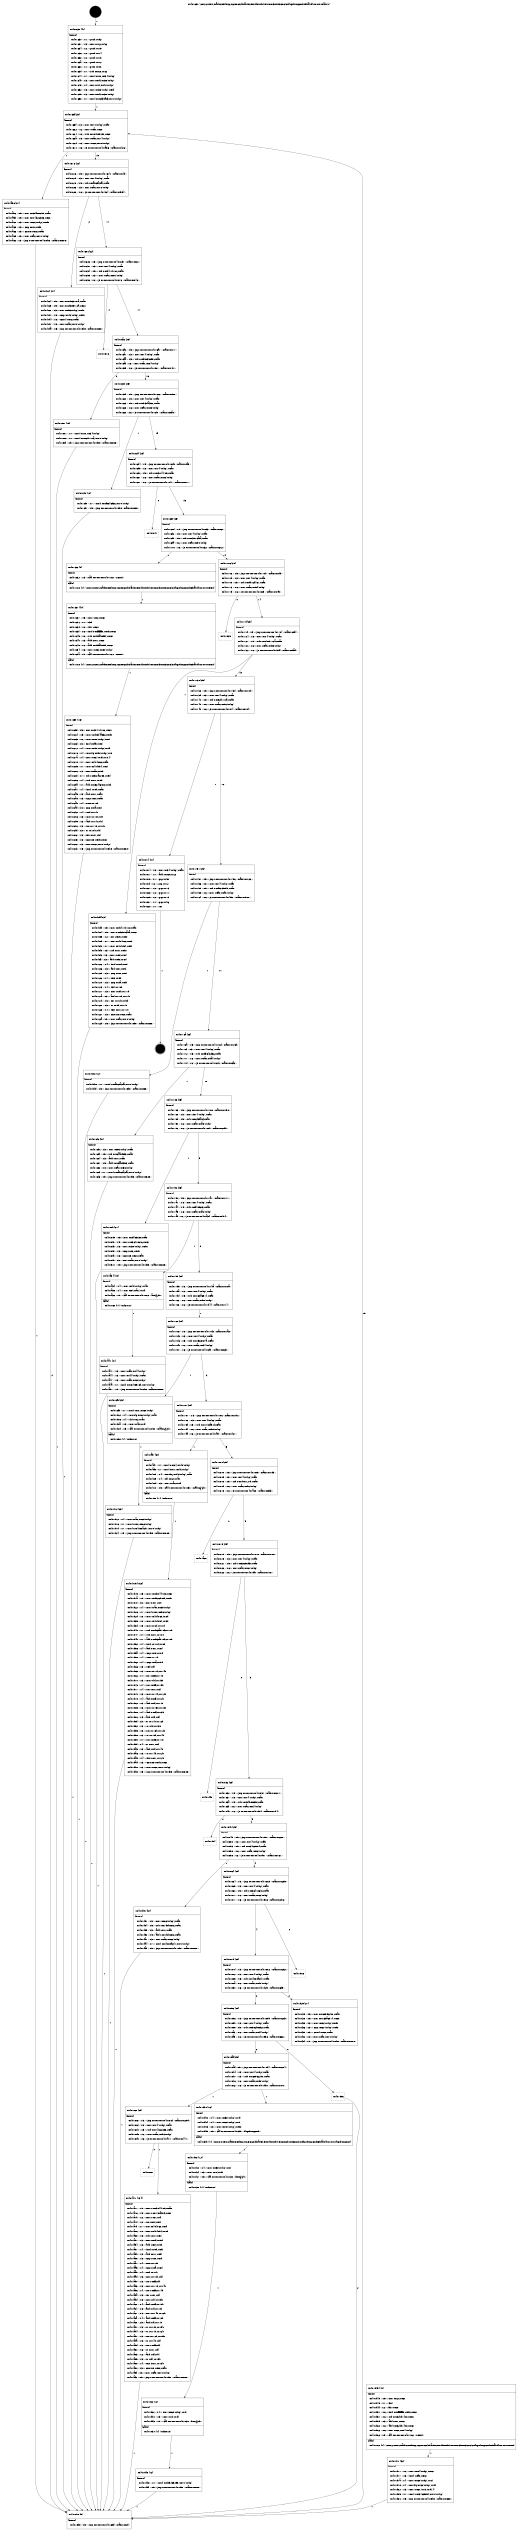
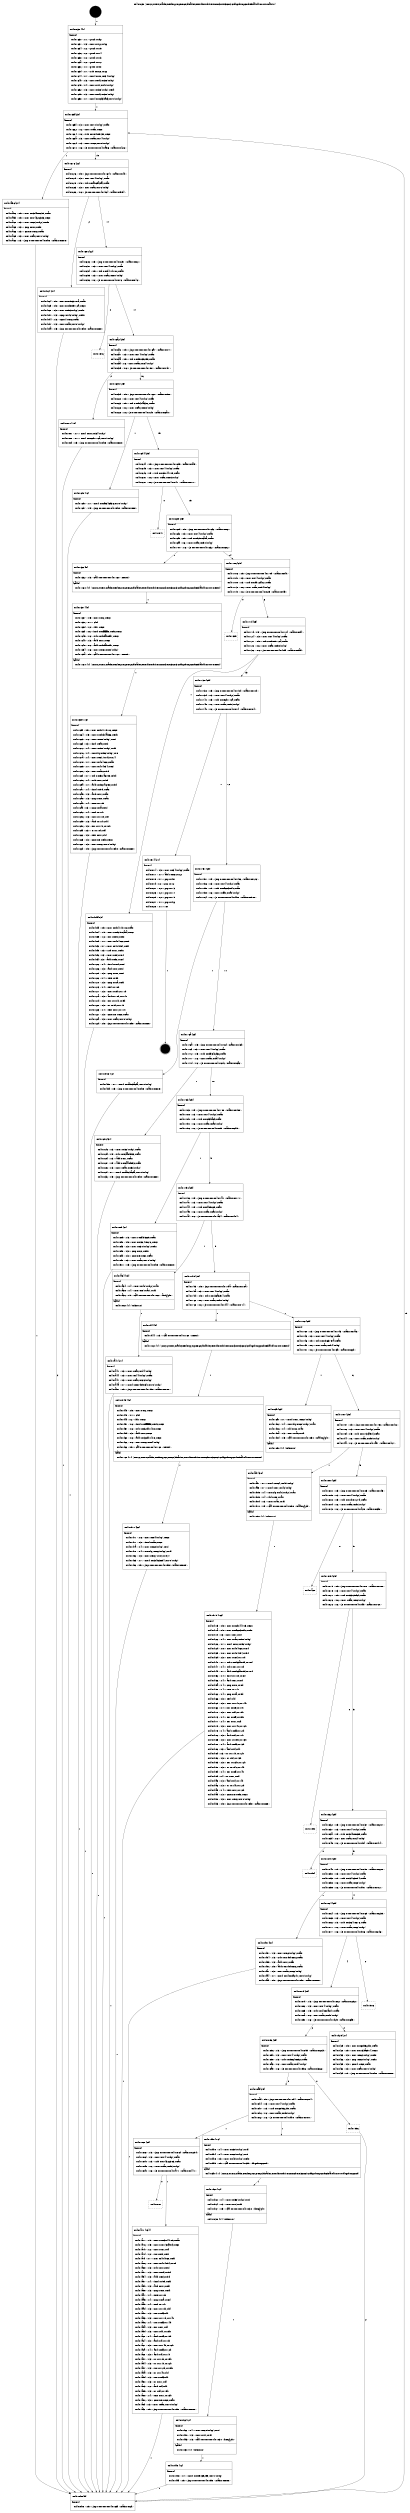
(259, 600) -> (264, 600)
none -> (216, 1336)
(139, 1521) -> none
